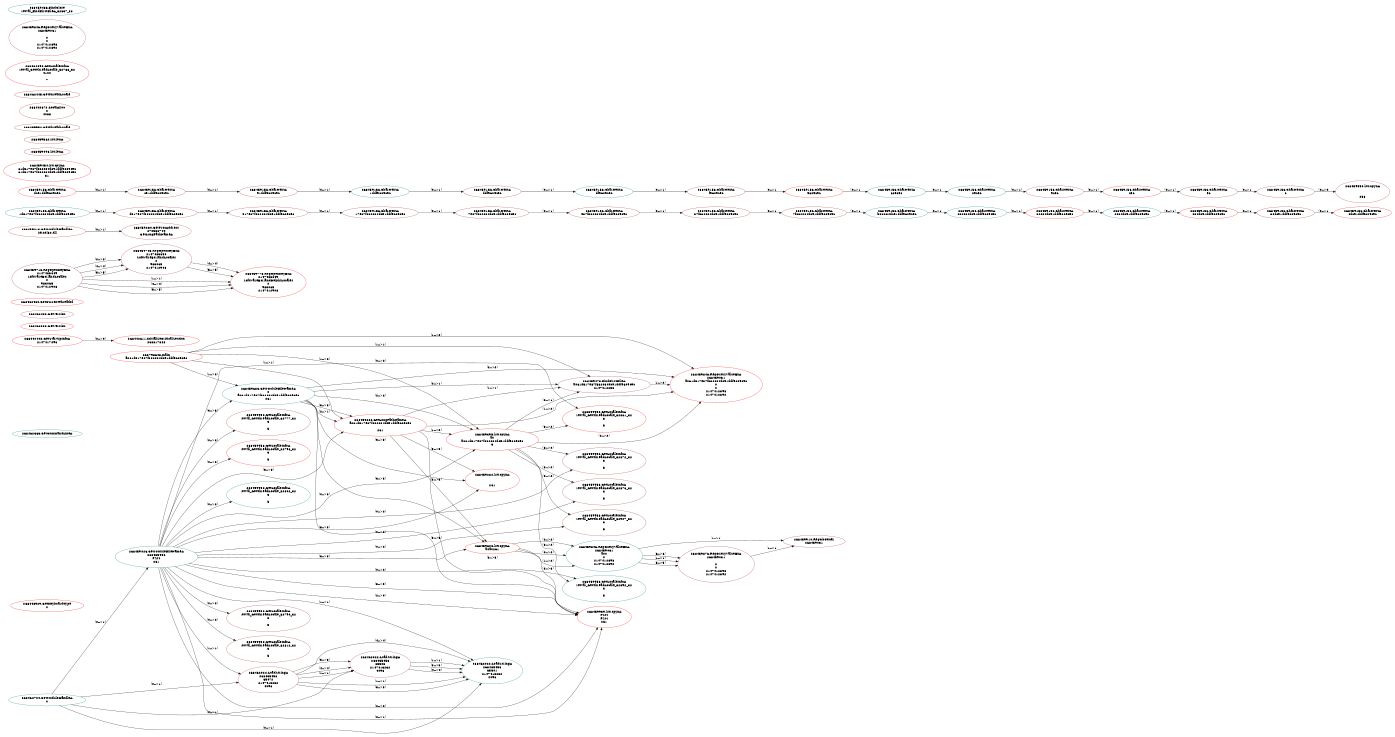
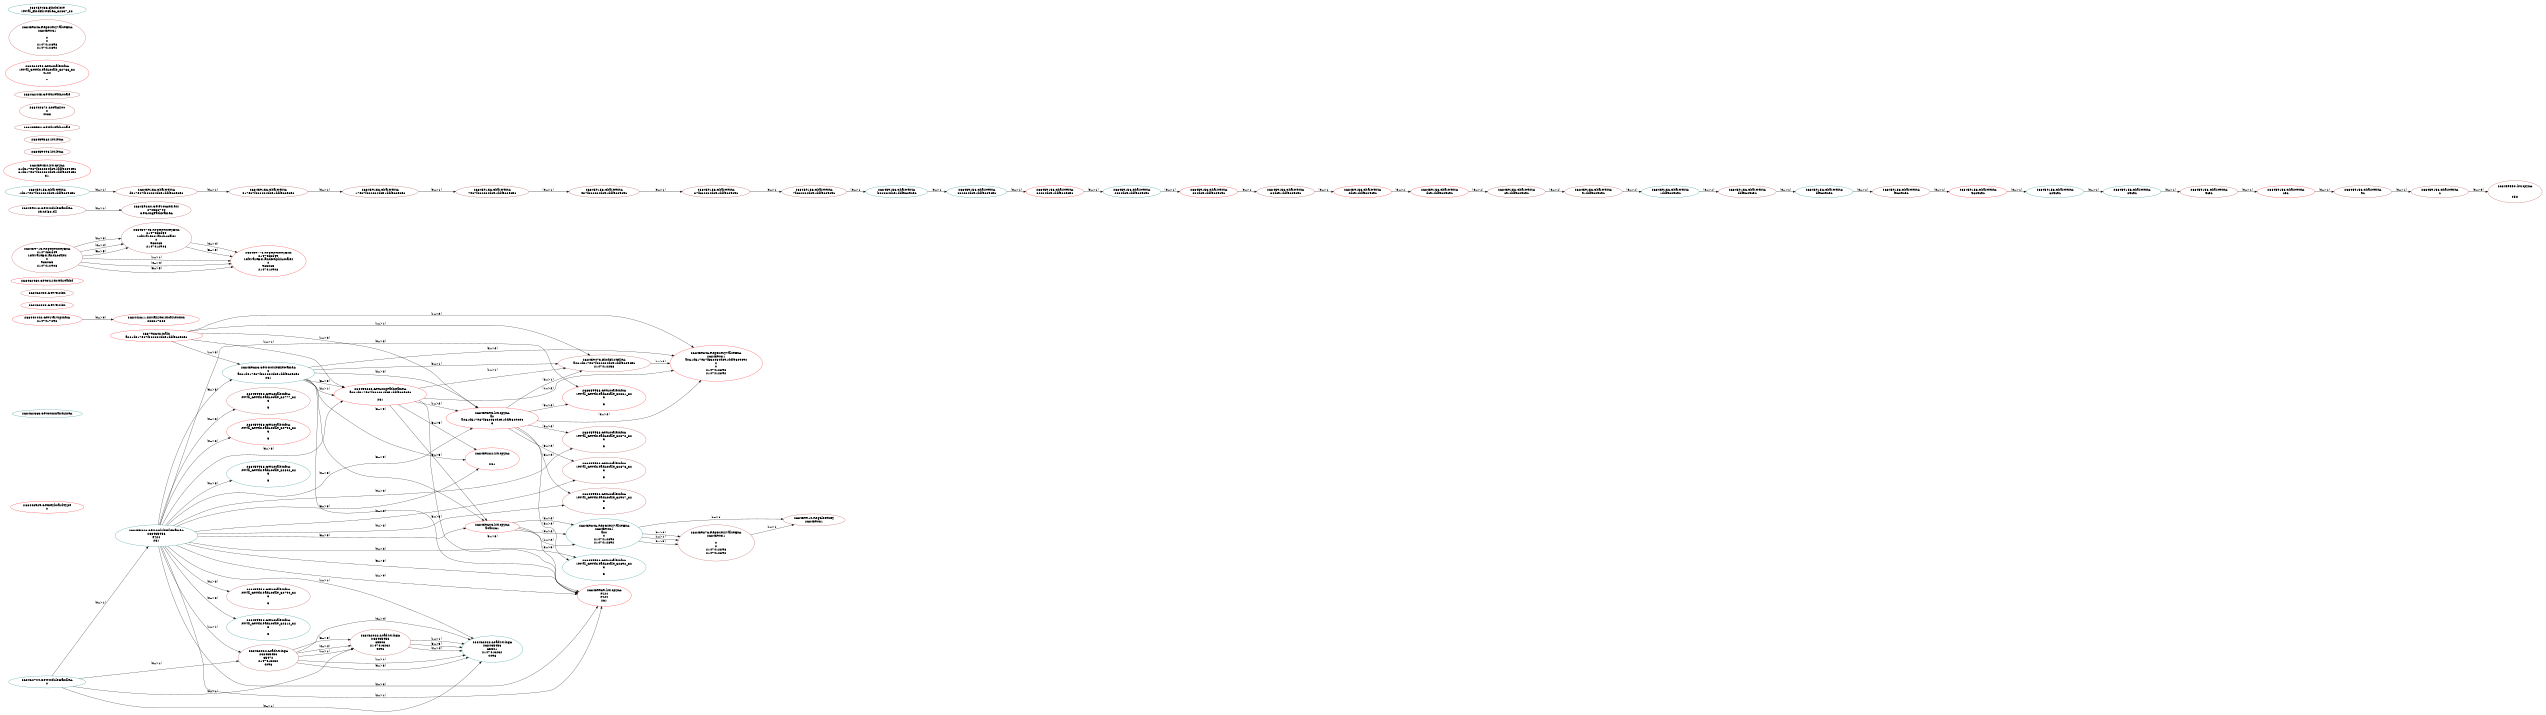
none -> (1400, 192)
(268, 649) -> (268, 627)
